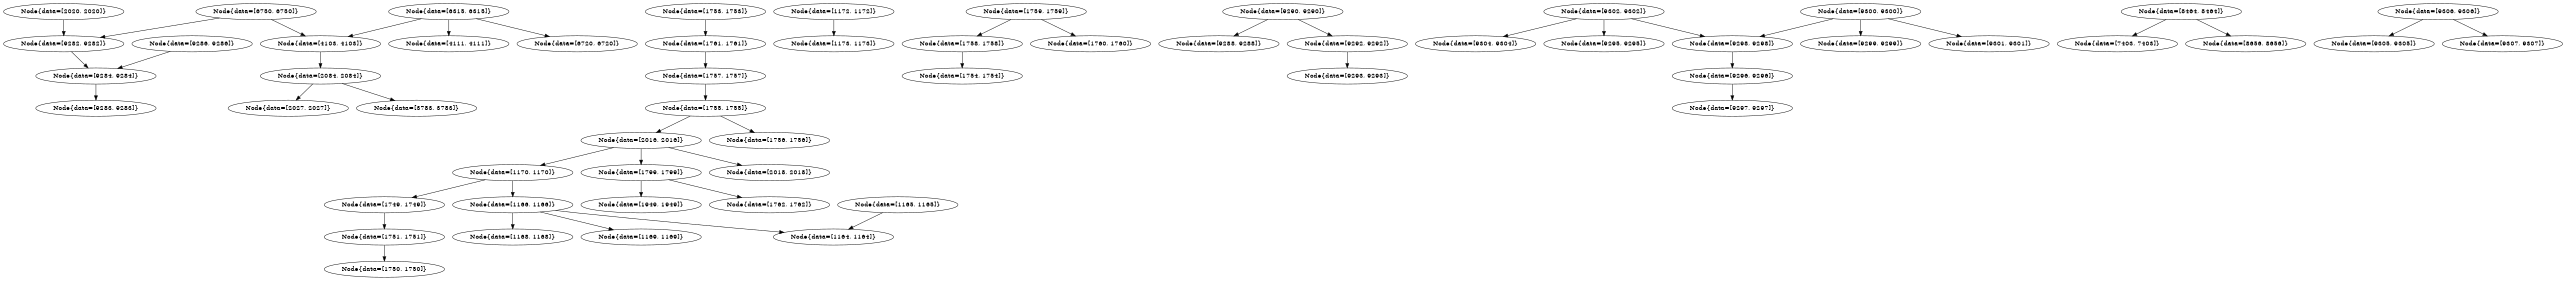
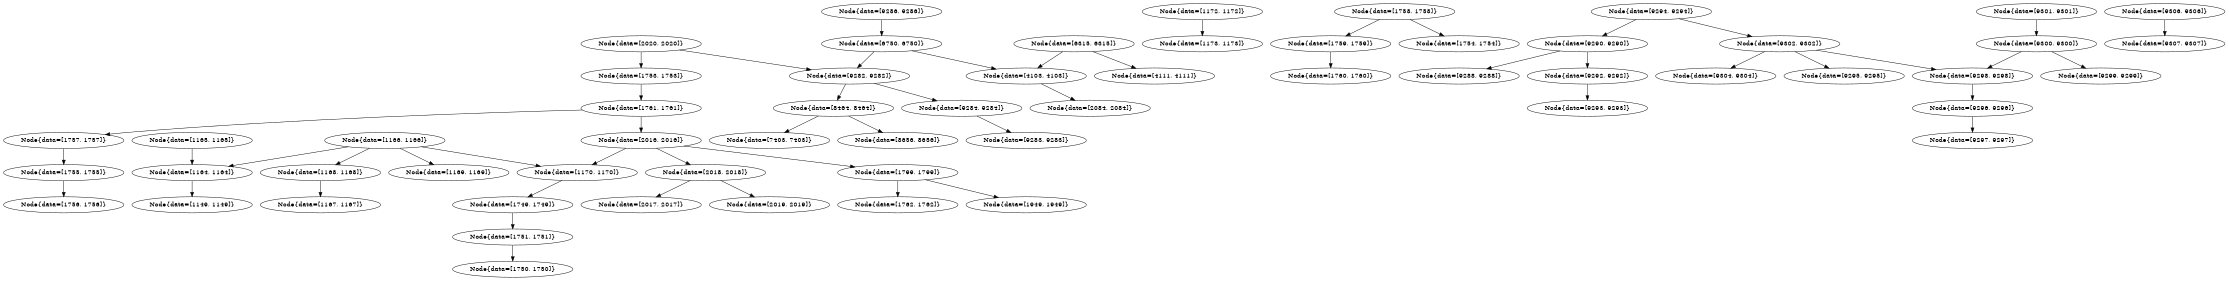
none -> (1651, 12)
(996, 27) -> (1365, 27)
(1923, 27) -> (2036, 26)
(577, 44) -> none
(2374, 44) -> none
none -> (641, 58)
(146, 59) -> (882, 26)
none -> (842, 90)
(288, 108) -> none
(417, 108) -> none
(675, 123) -> (641, 122)
(513, 187) -> (479, 156)
none -> (192, 205)
none -> (320, 205)
none -> (641, 205)
none -> (769, 205)
